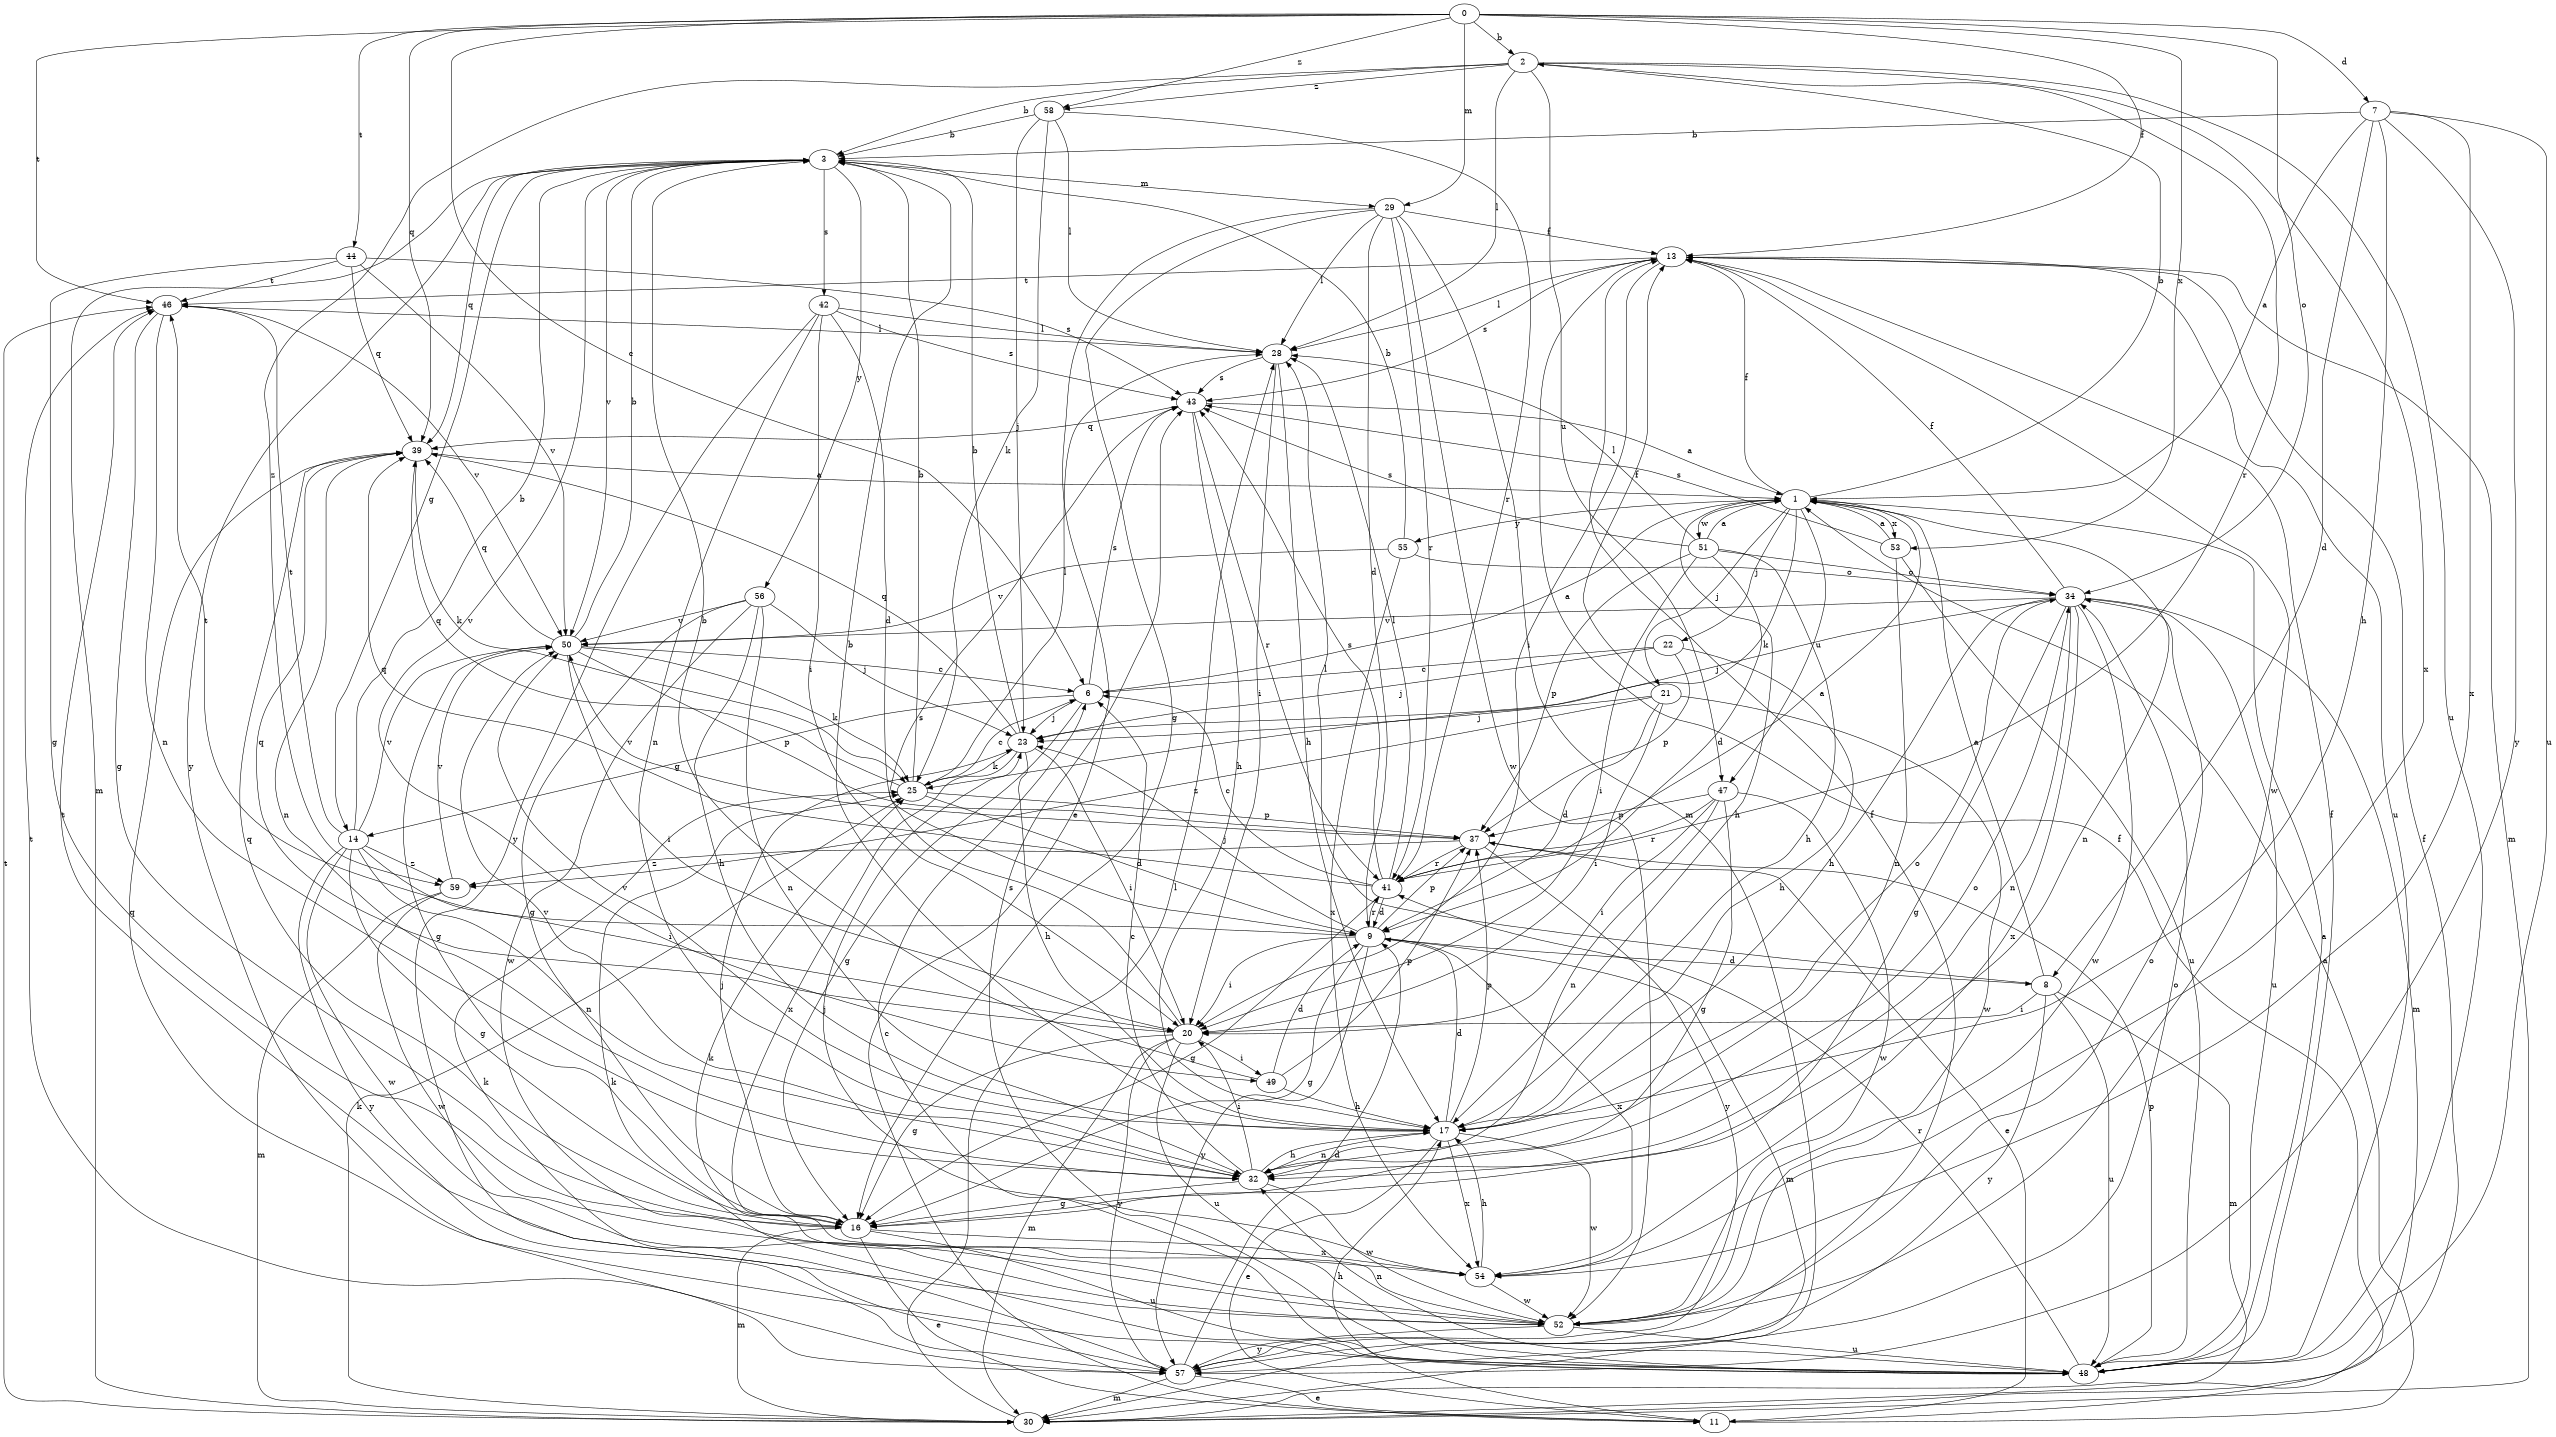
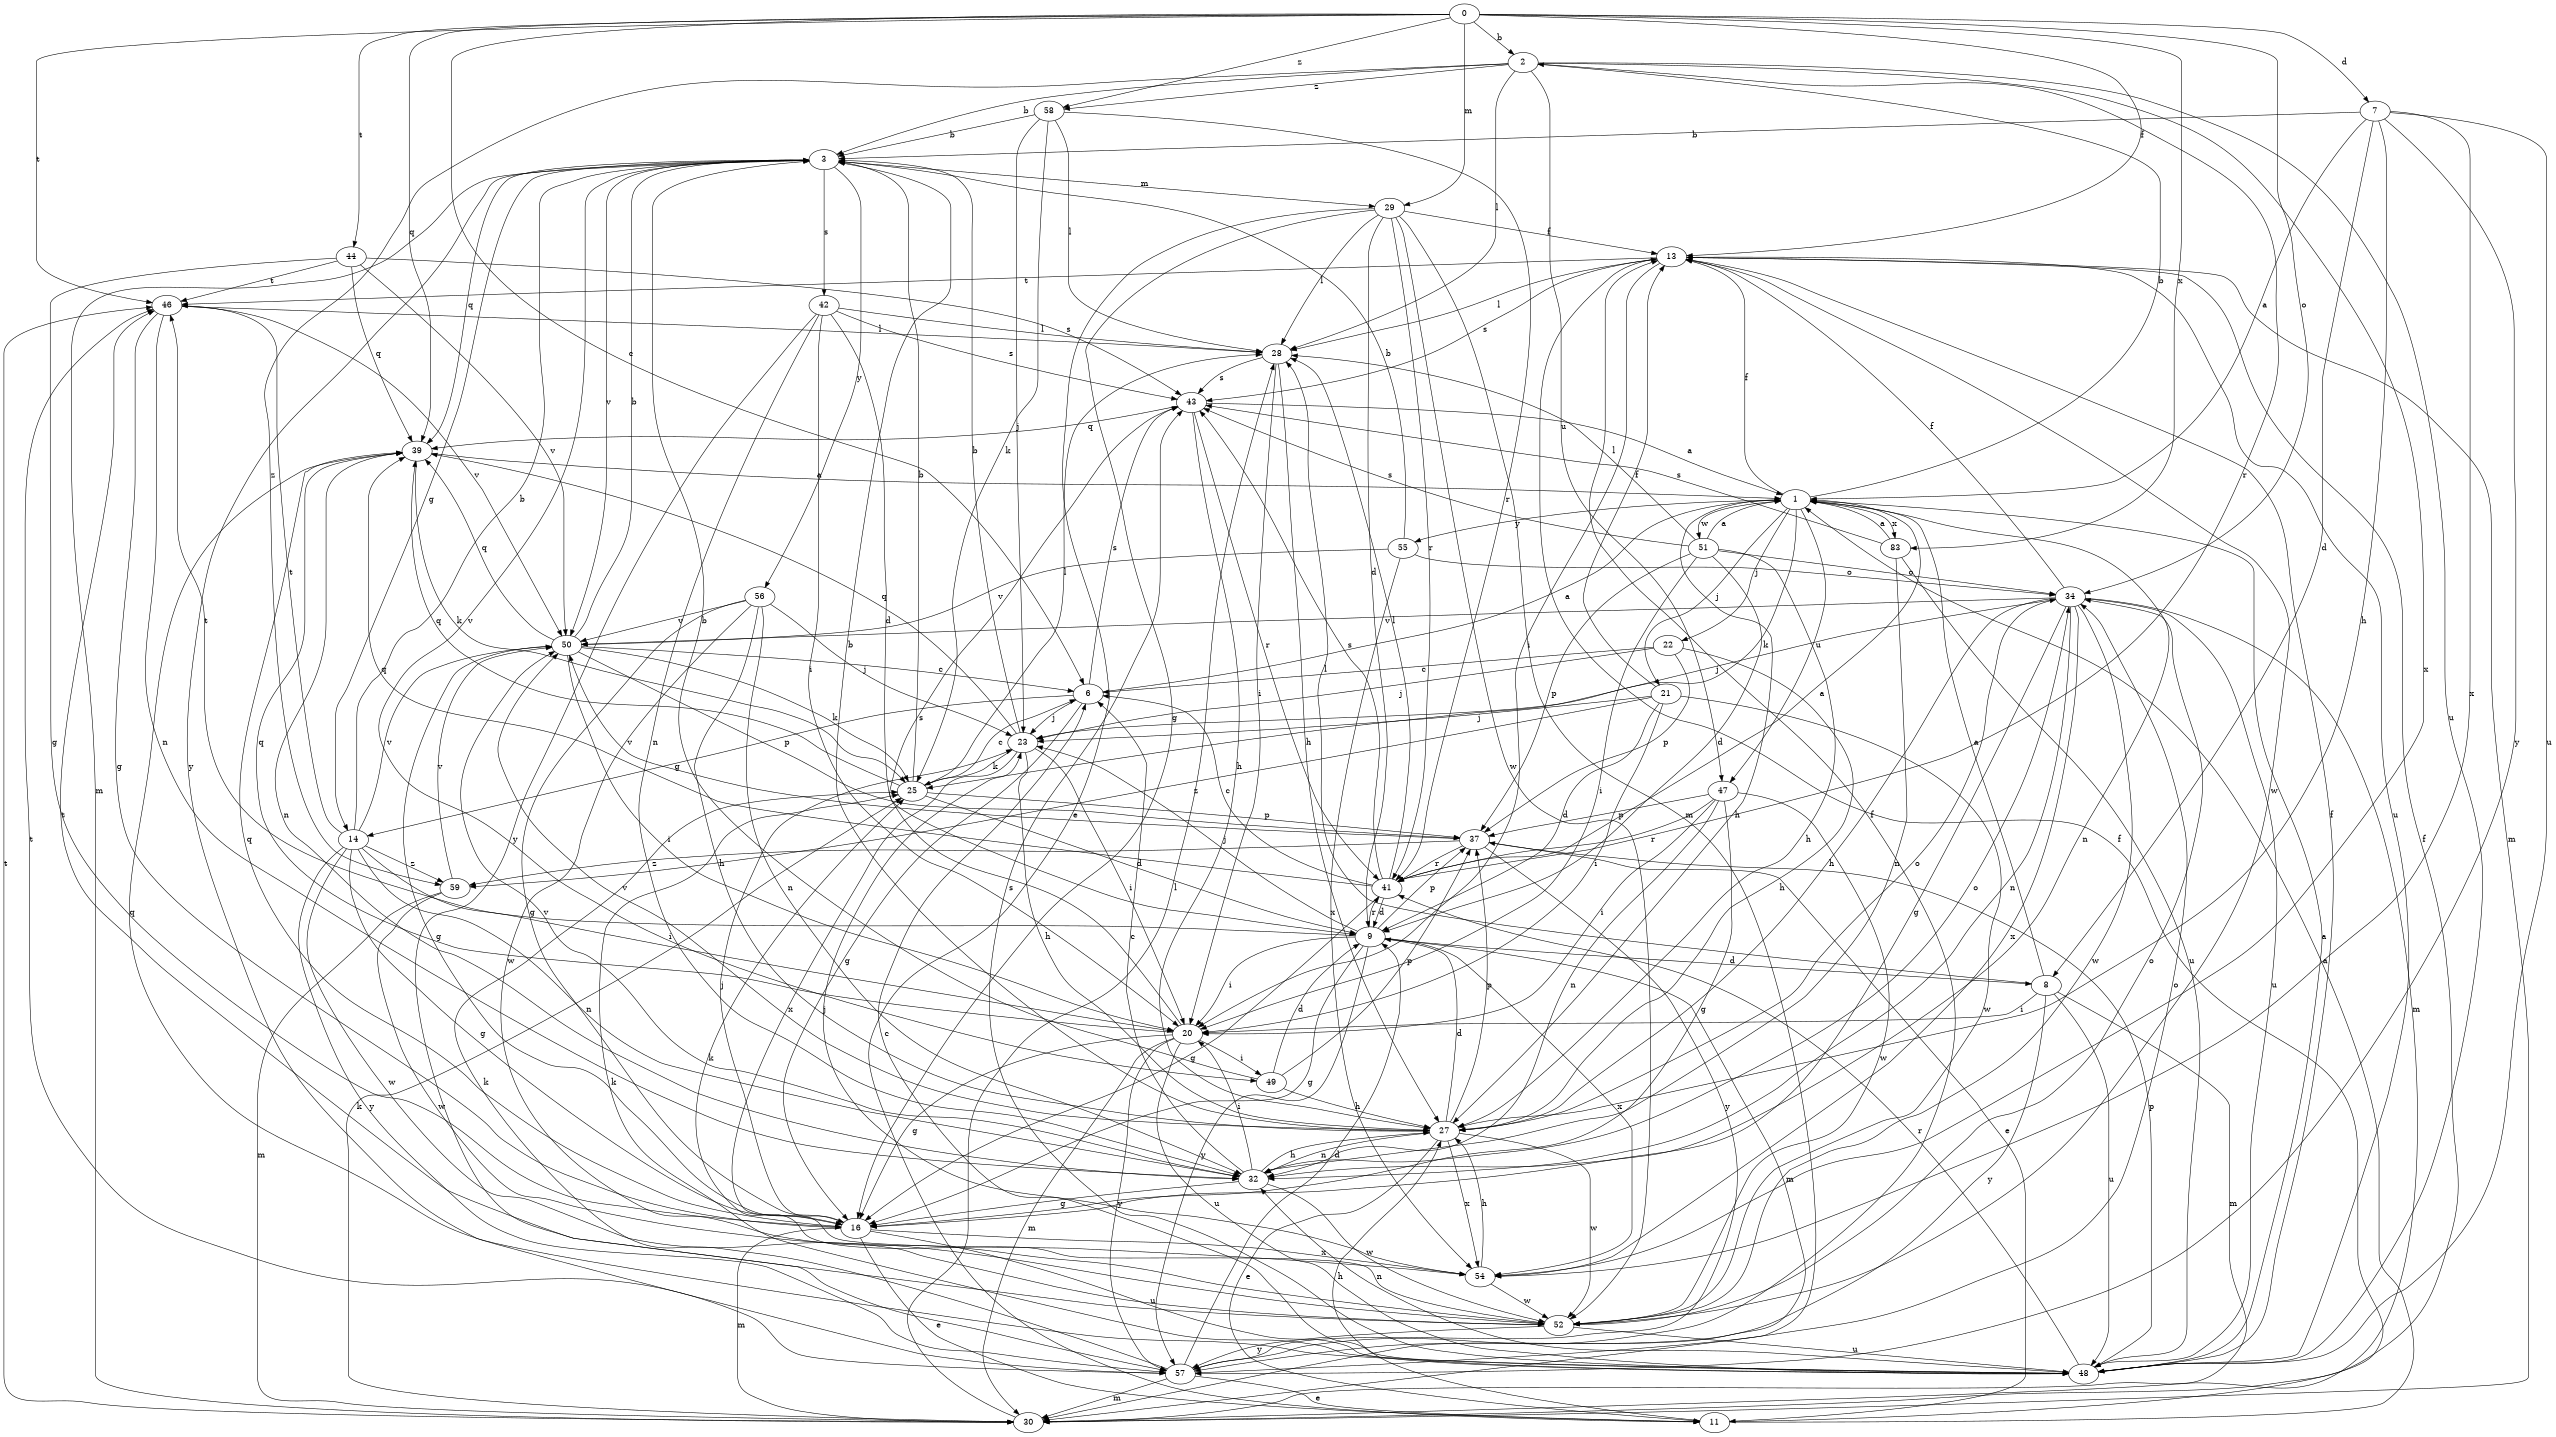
(1896, 548) -> (1896, 548)
(1444, 1131) -> (1444, 1131)
